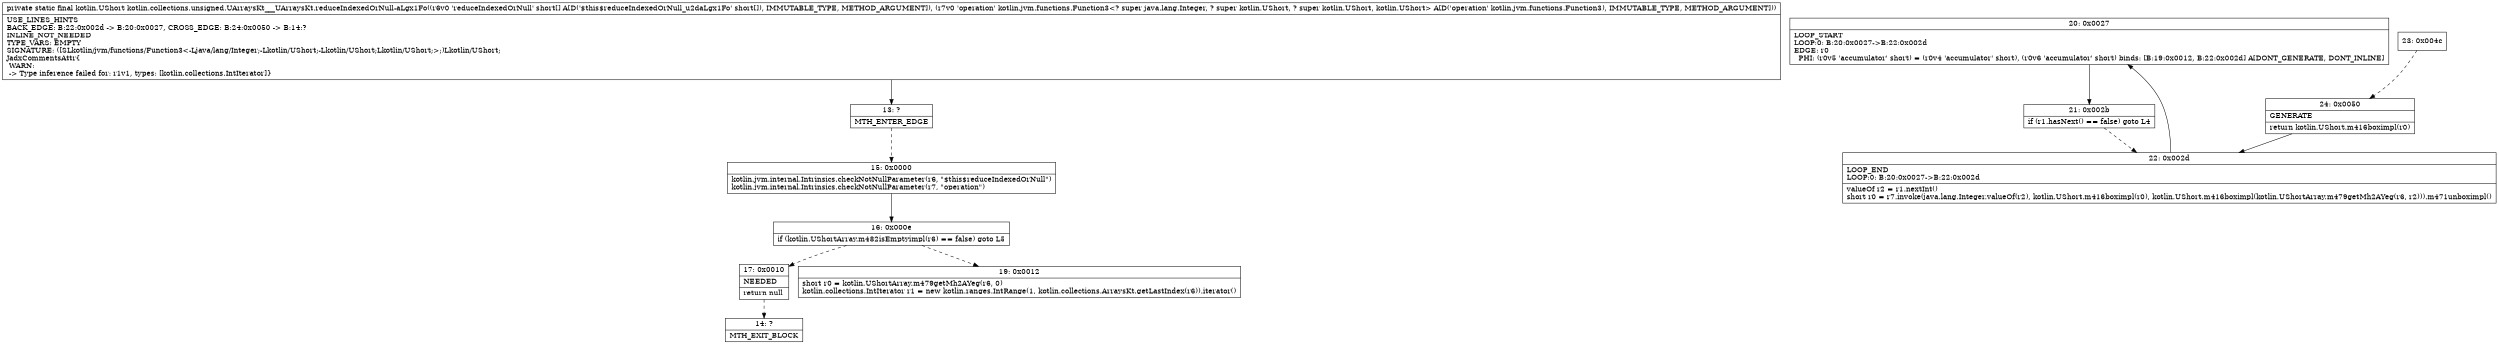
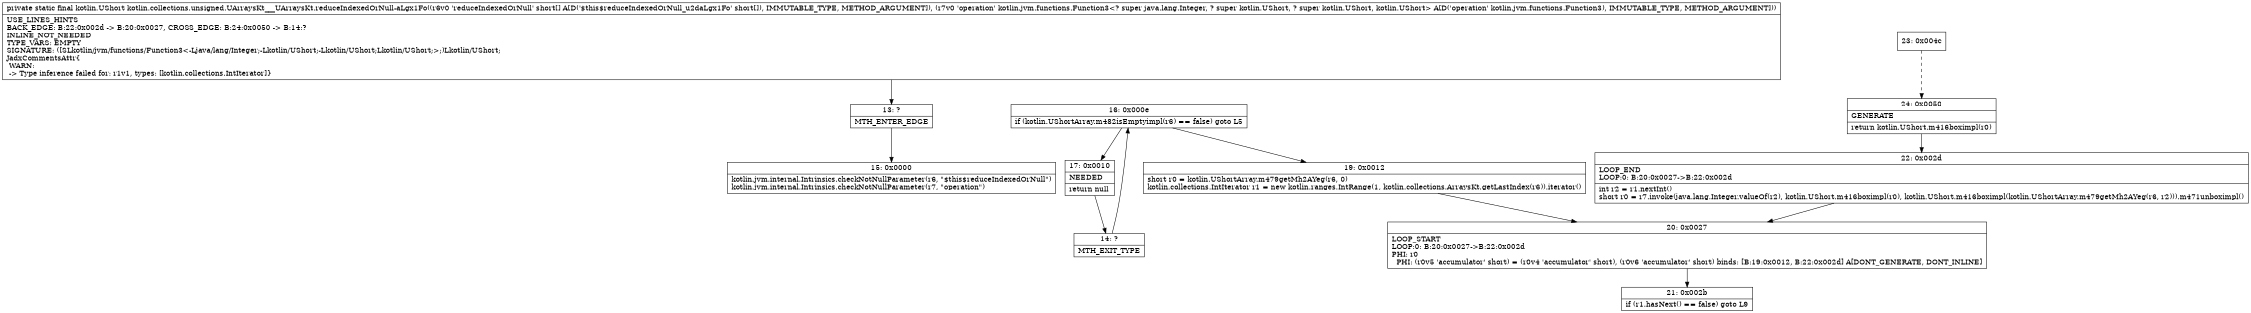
(1813, 51) -> (1406, 255)
(2089, 122) -> (1687, 305)
(2118, 139) -> none
(892, 143) -> (892, 143)
(1892, 189) -> (1636, 189)
(892, 205) -> (1122, 184)
none -> (1505, 207)
(820, 254) -> (1113, 142)
(948, 255) -> (1237, 144)
(764, 306) -> (1100, 212)
(764, 336) -> (1109, 251)
